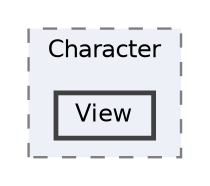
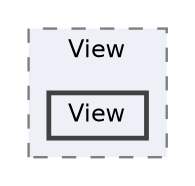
(105, 51) -> (98, 51)
